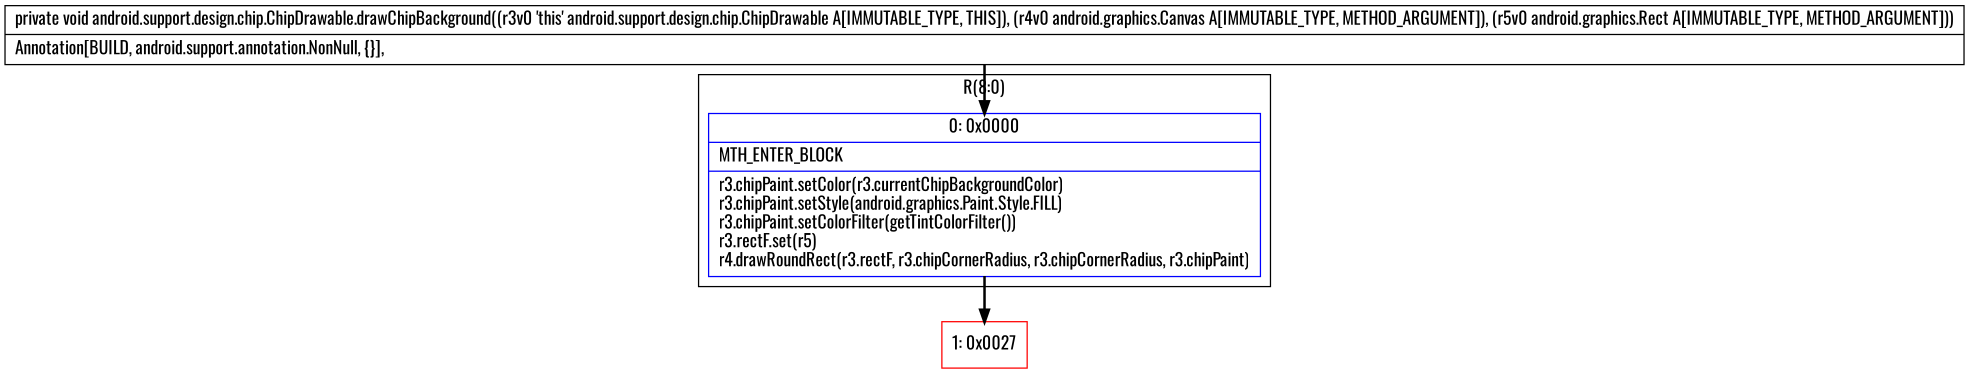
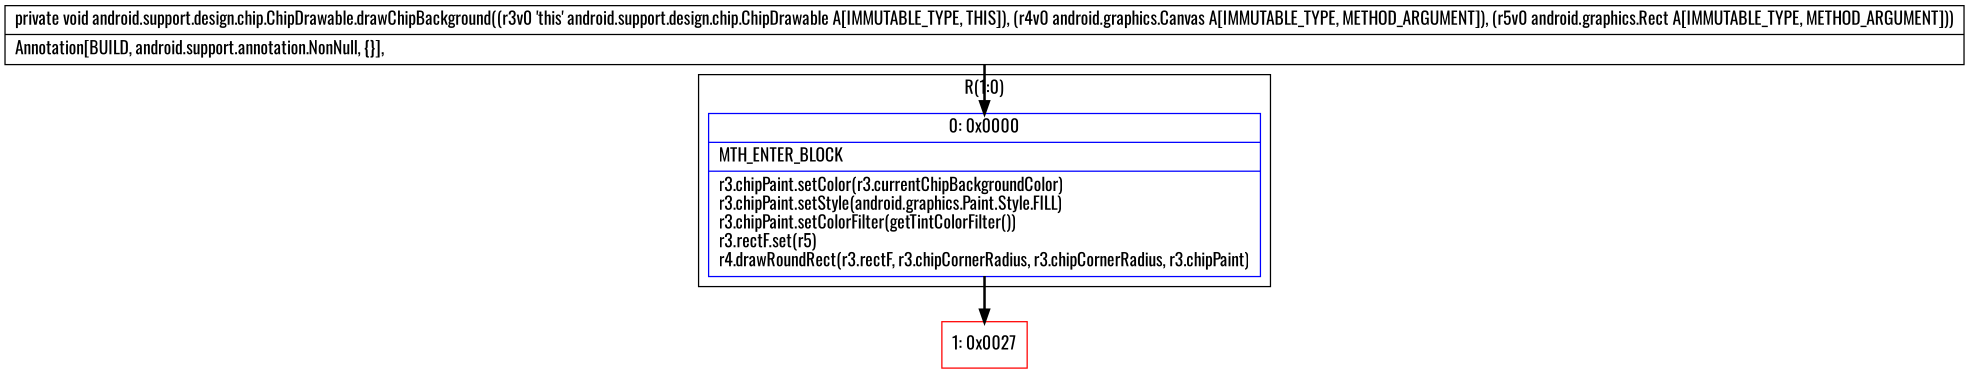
(985, 89) -> (985, 89)
